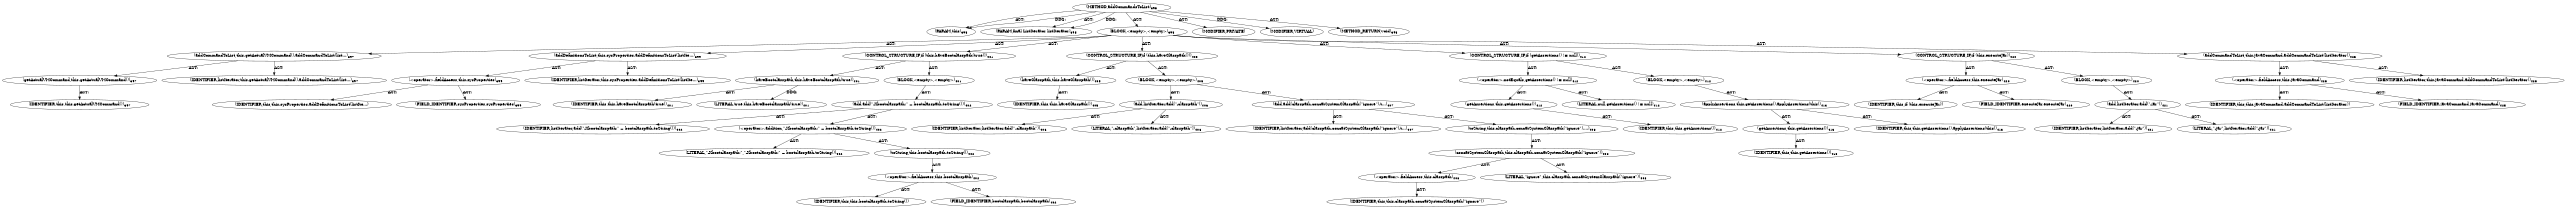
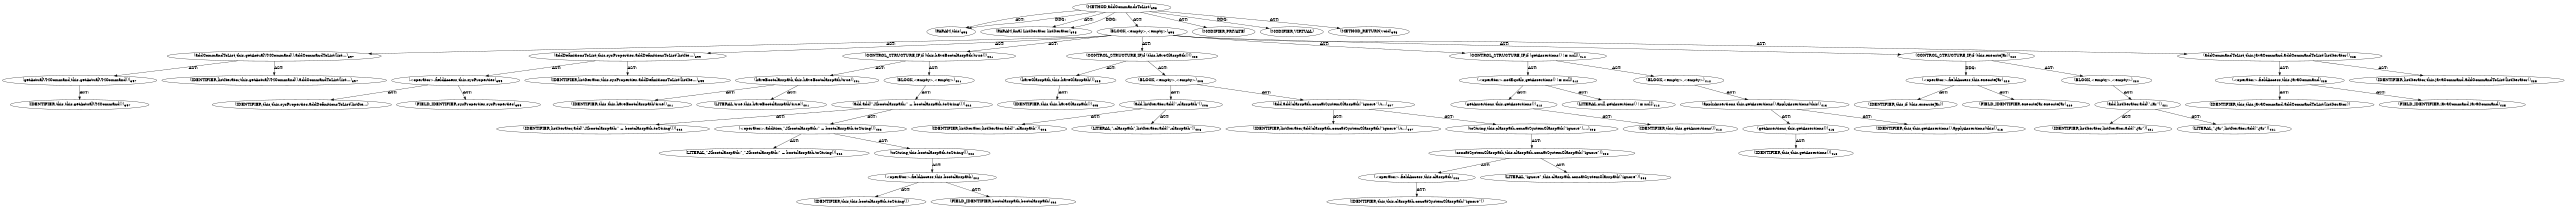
(1971, 68) -> (1971, 68)
(793, 93) -> (793, 93)
